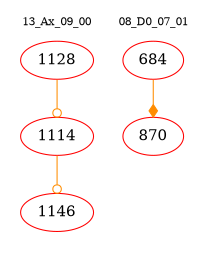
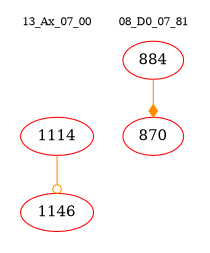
(57, 23) -> (57, 23)
(154, 23) -> (154, 23)
(57, 60) -> none
(153, 60) -> (153, 60)
